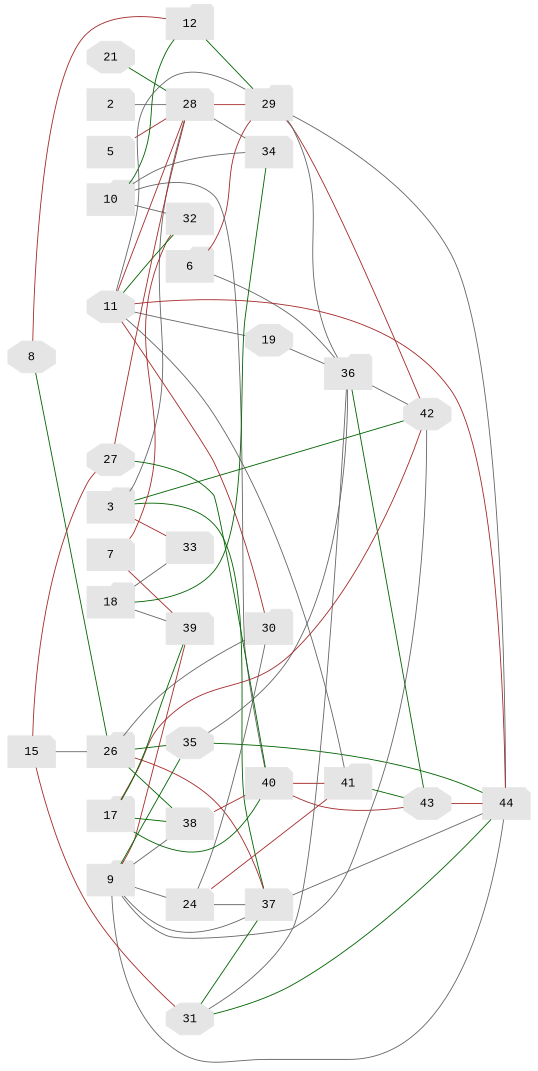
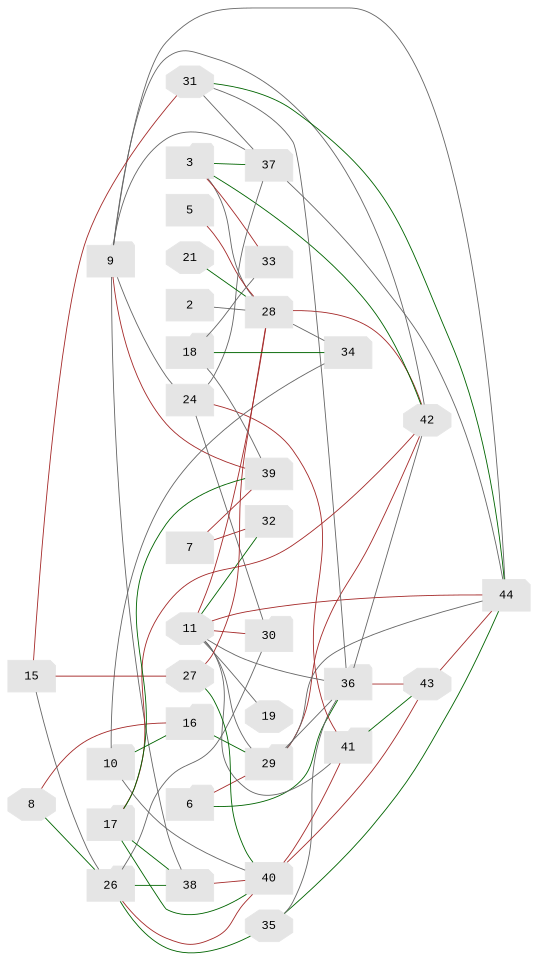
(190, 24) -> (190, 724)
(230, 105) -> (376, 332)
(154, 210) -> none
(286, 312) -> (305, 775)
(307, 356) -> (264, 666)
(388, 589) -> (388, 684)
(215, 801) -> (191, 944)
(150, 811) -> none
(229, 962) -> (228, 122)
